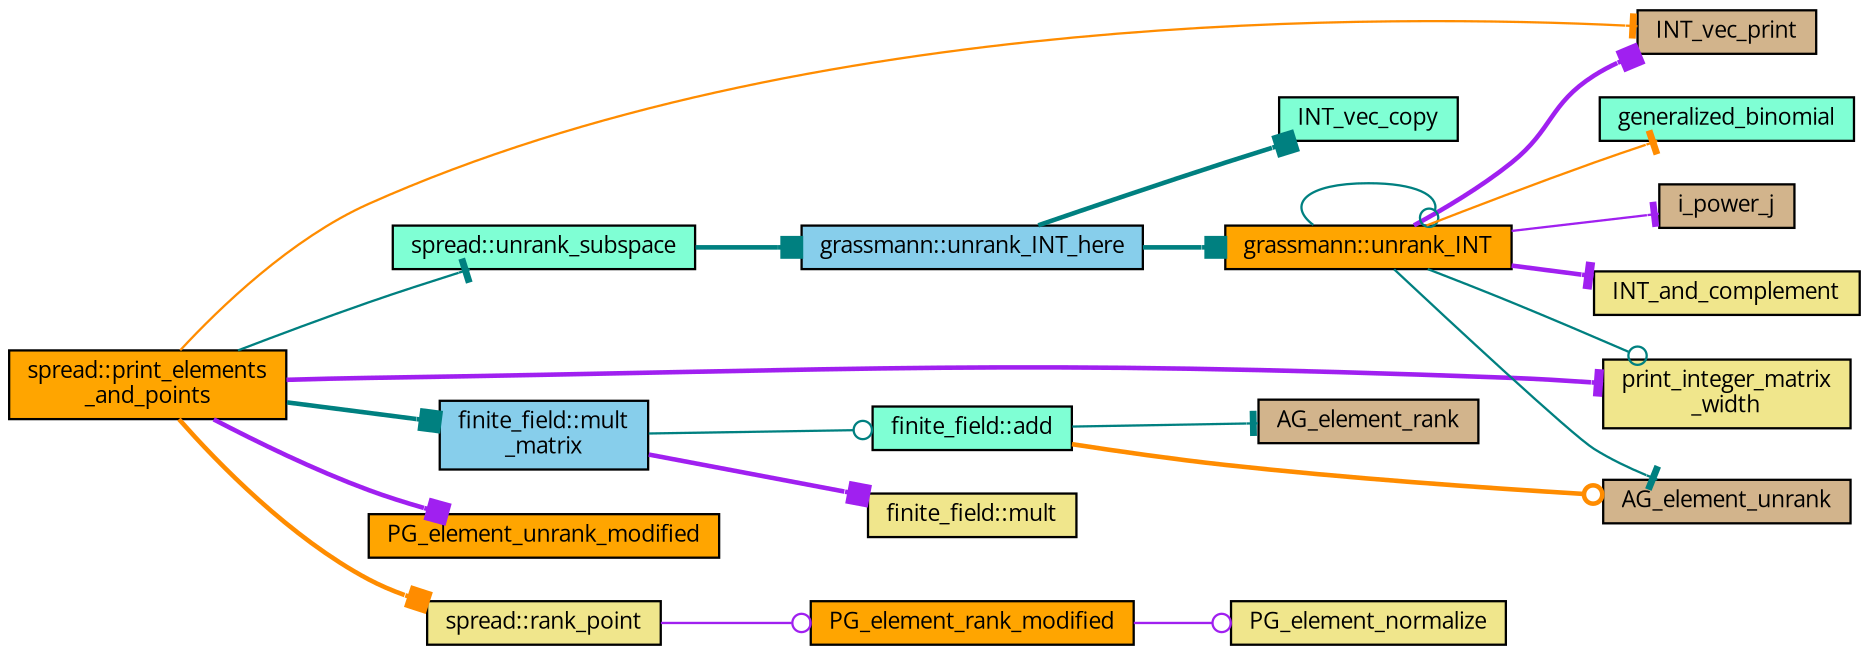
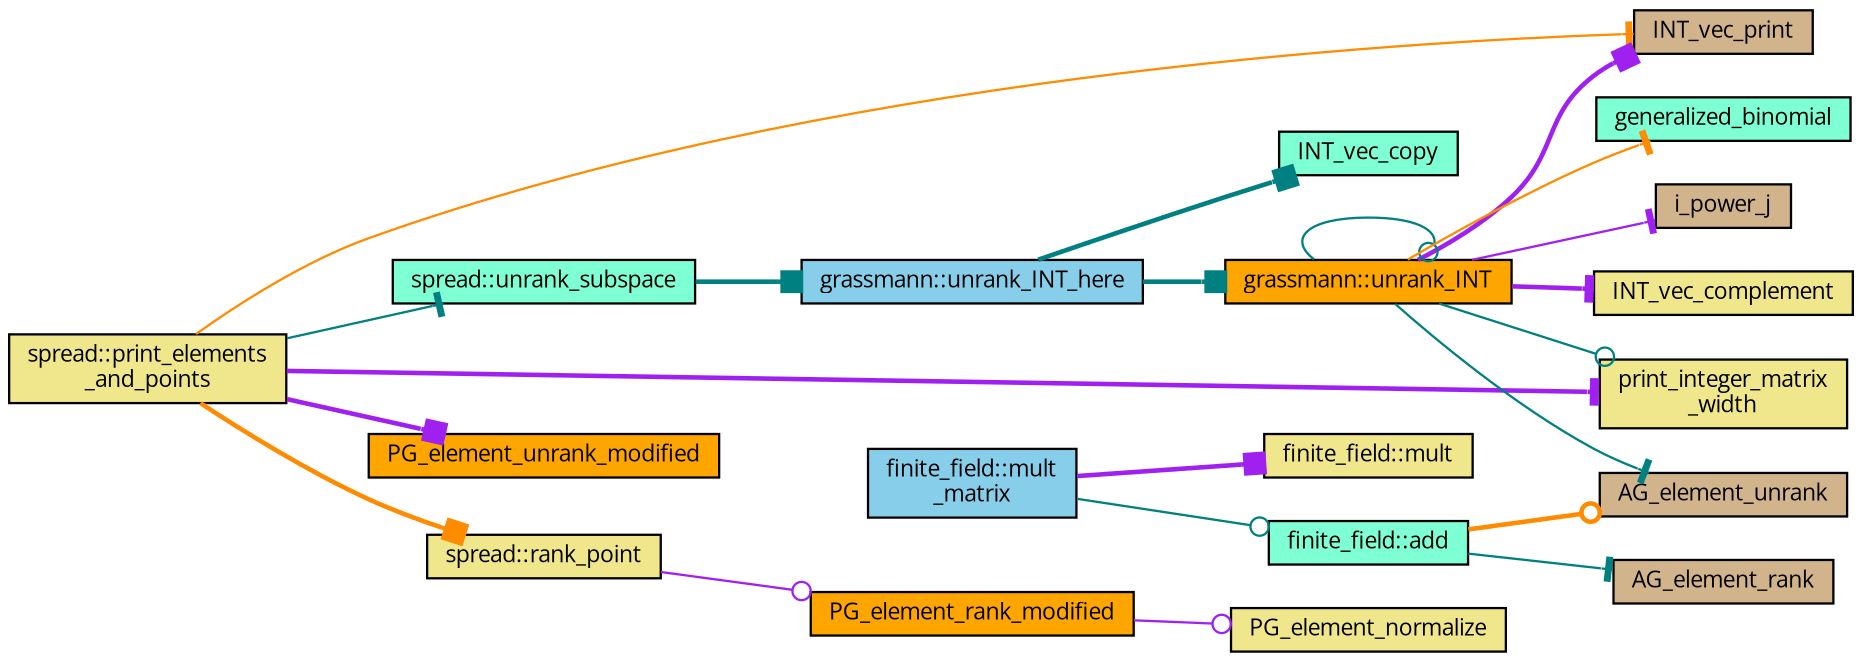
(1727, 293) -> (1723, 293)
(148, 385) -> (148, 369)
(352, 411) -> none
